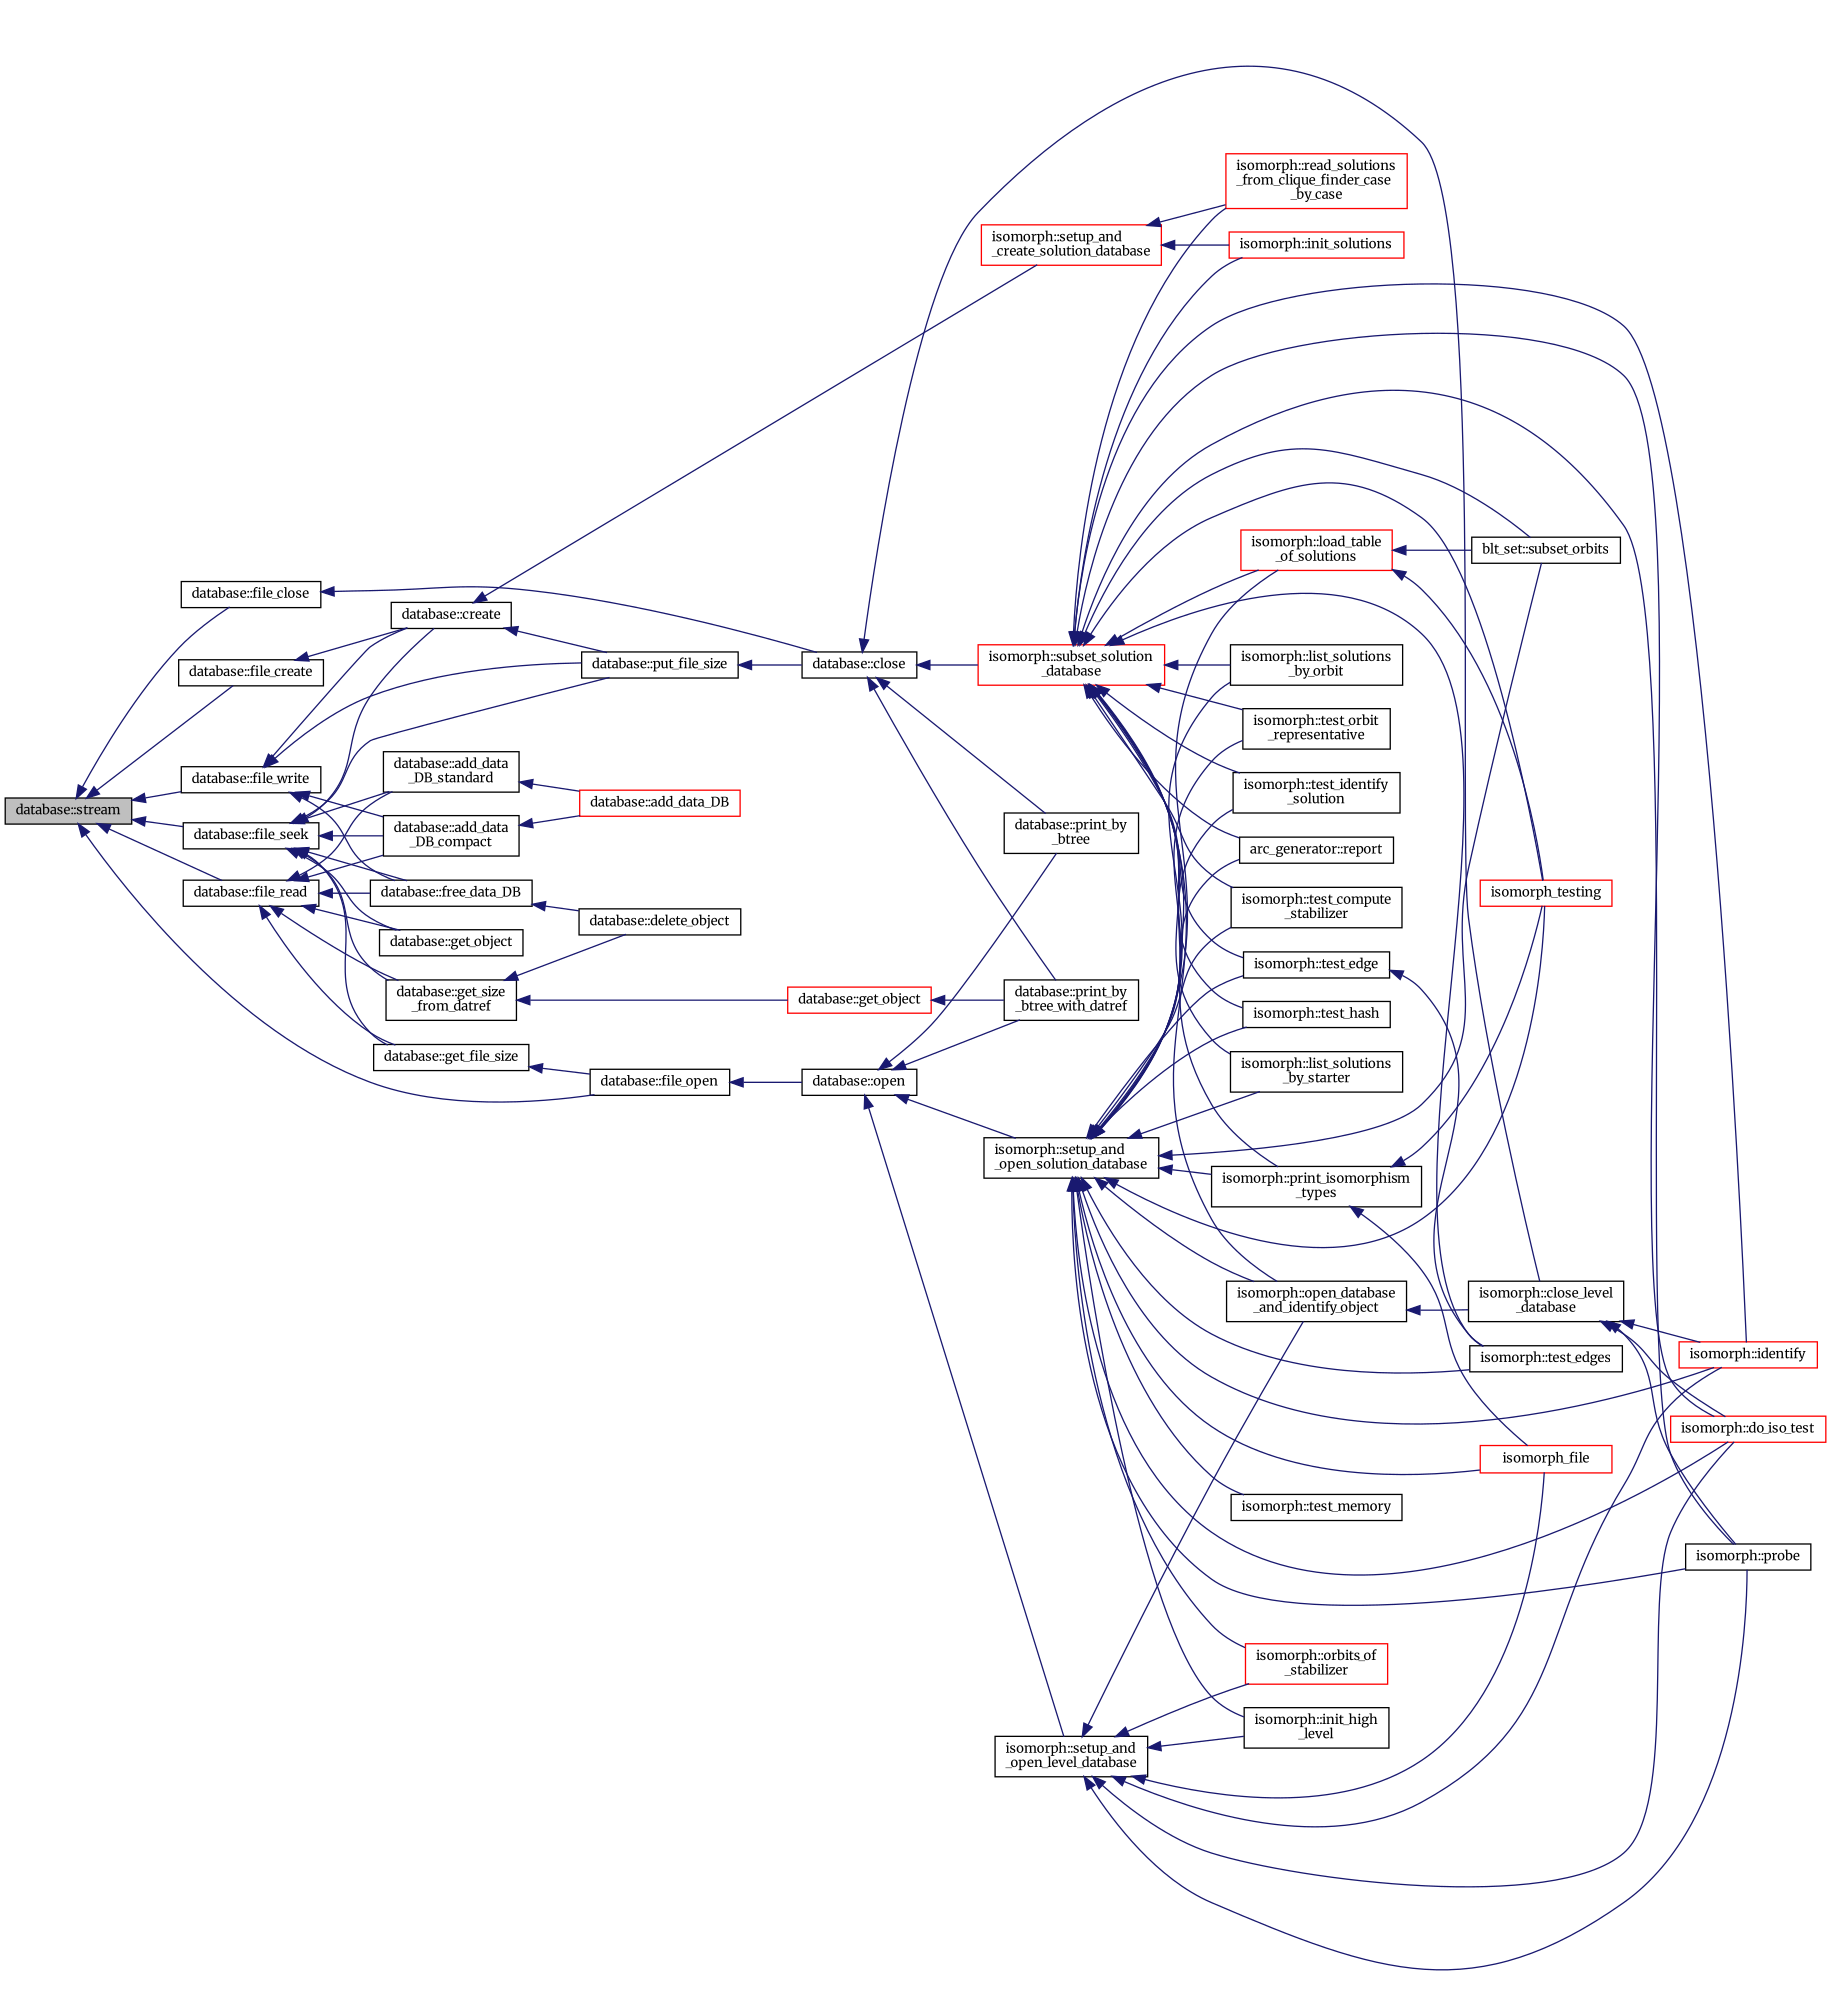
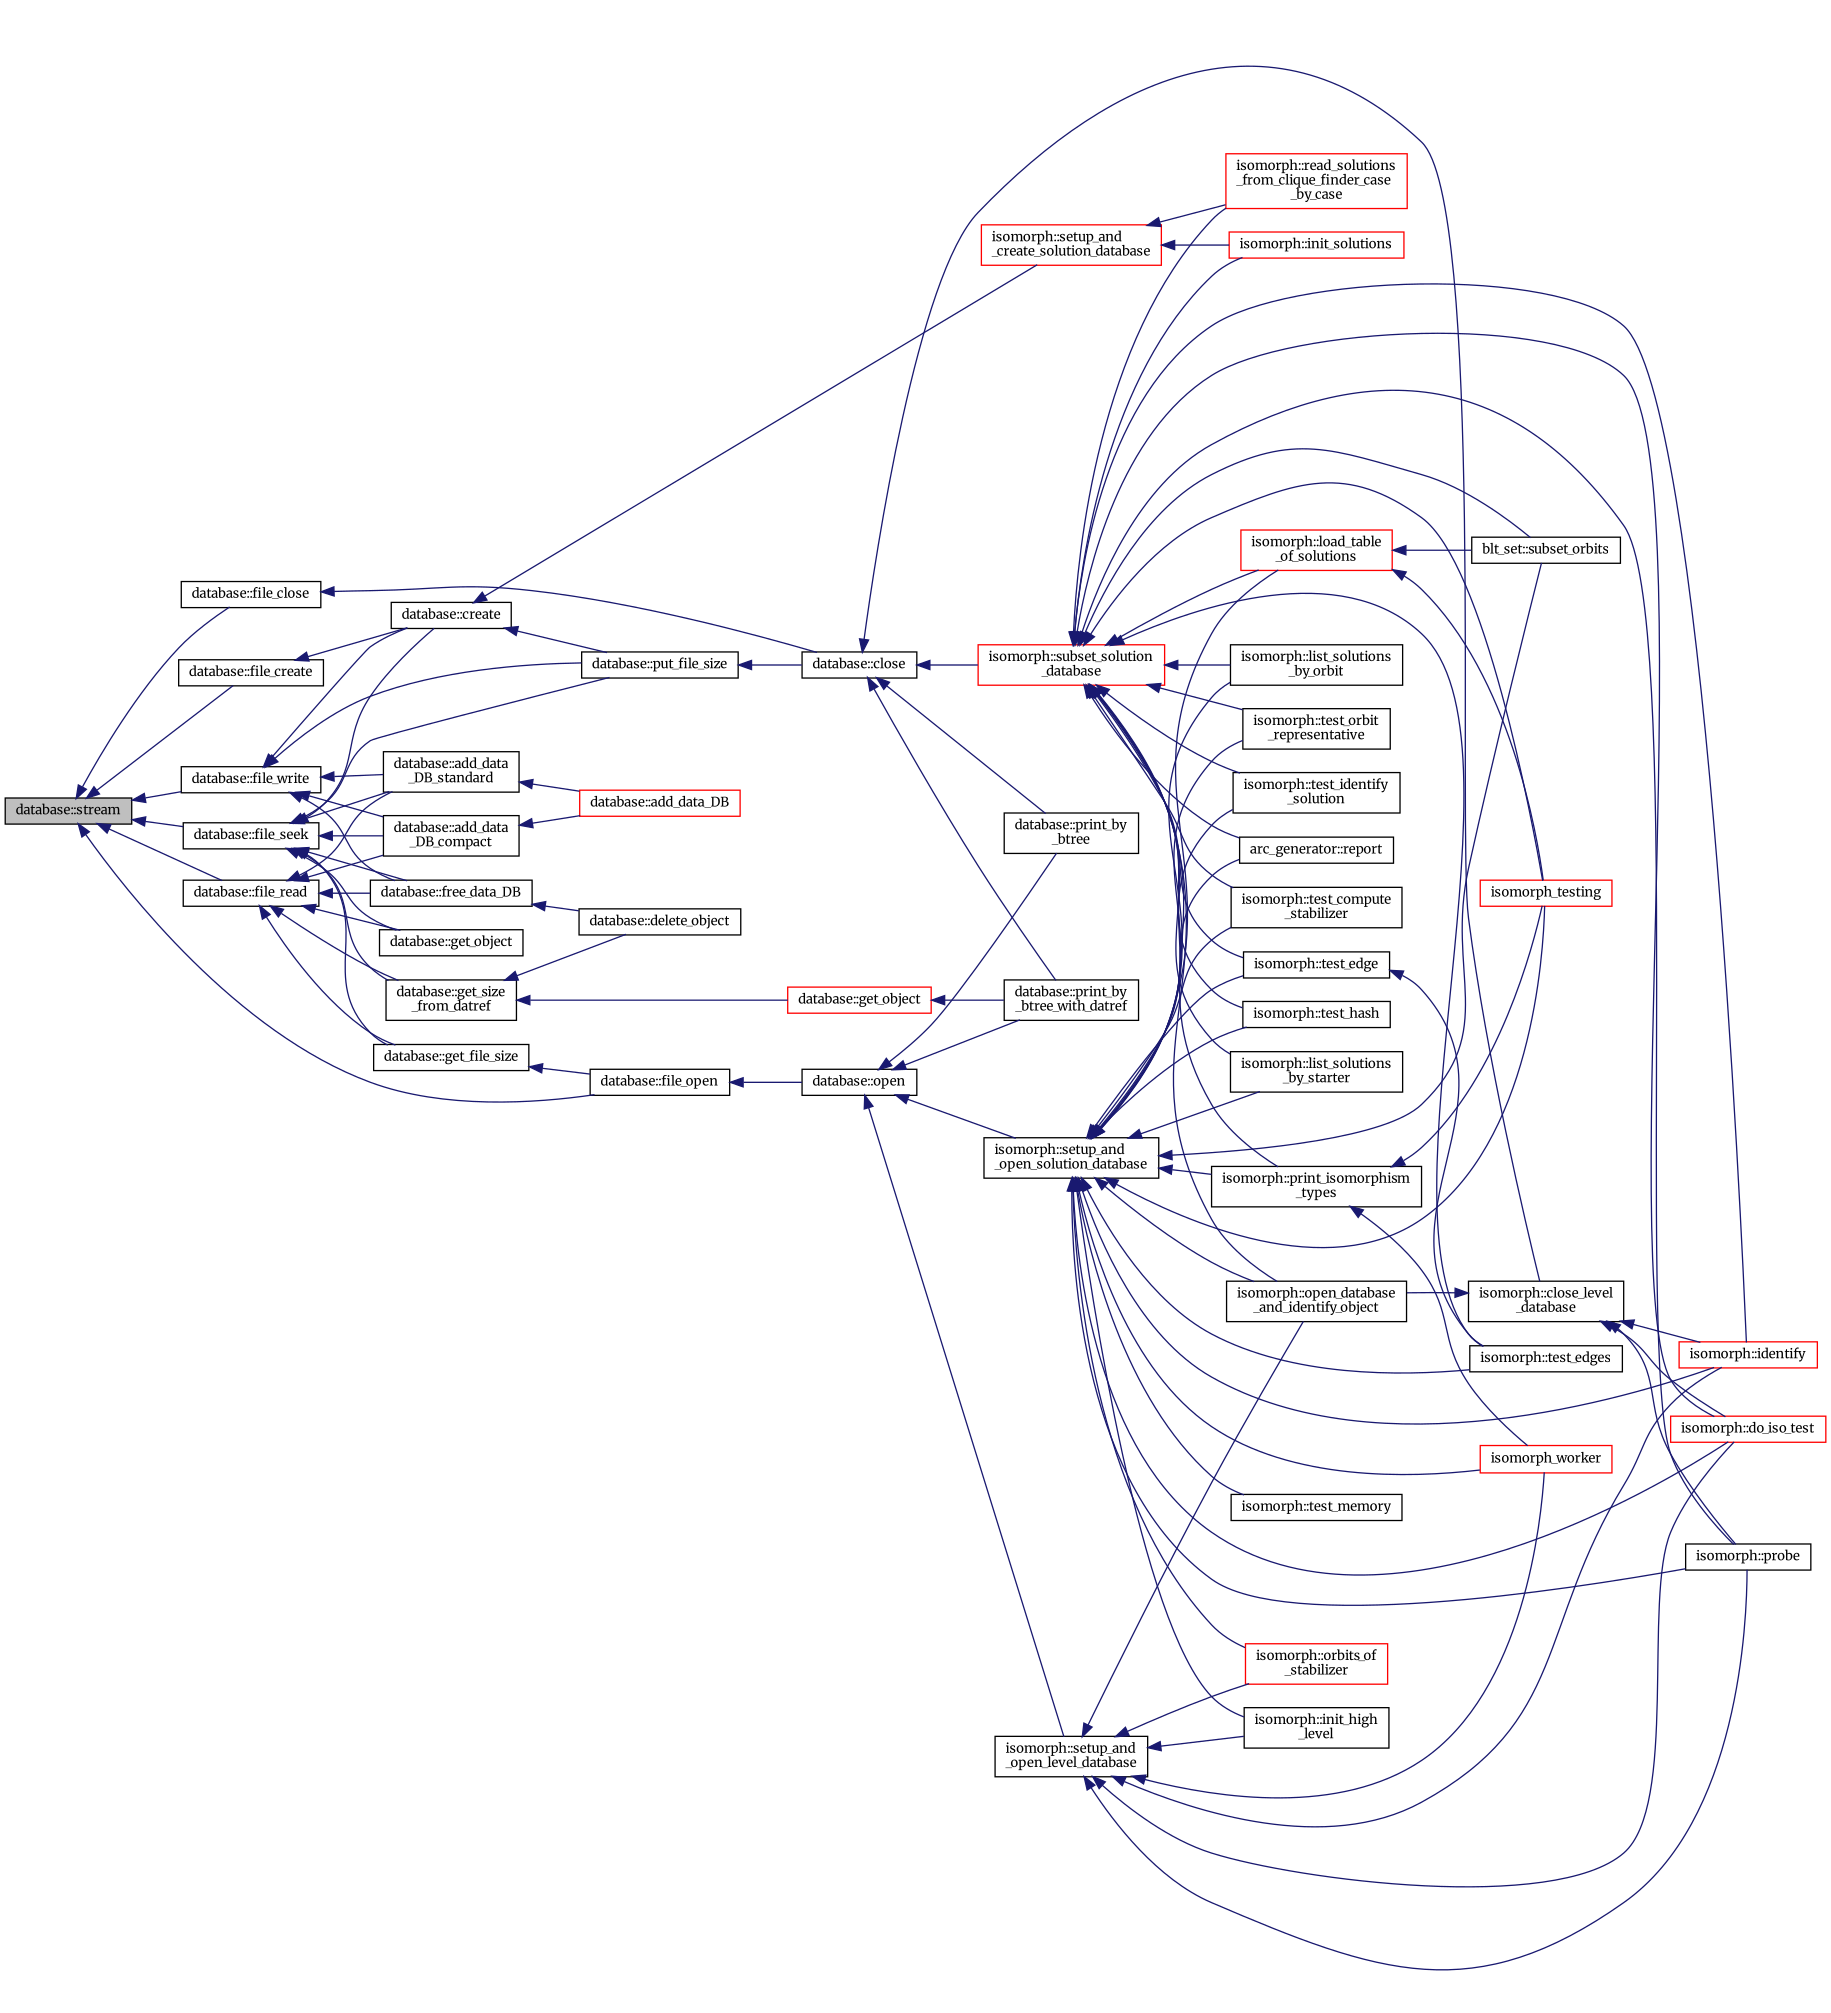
none -> (359, 776)
(1433, 1310) -> (1426, 1293)
(1546, 1459) -> (1546, 1459)
